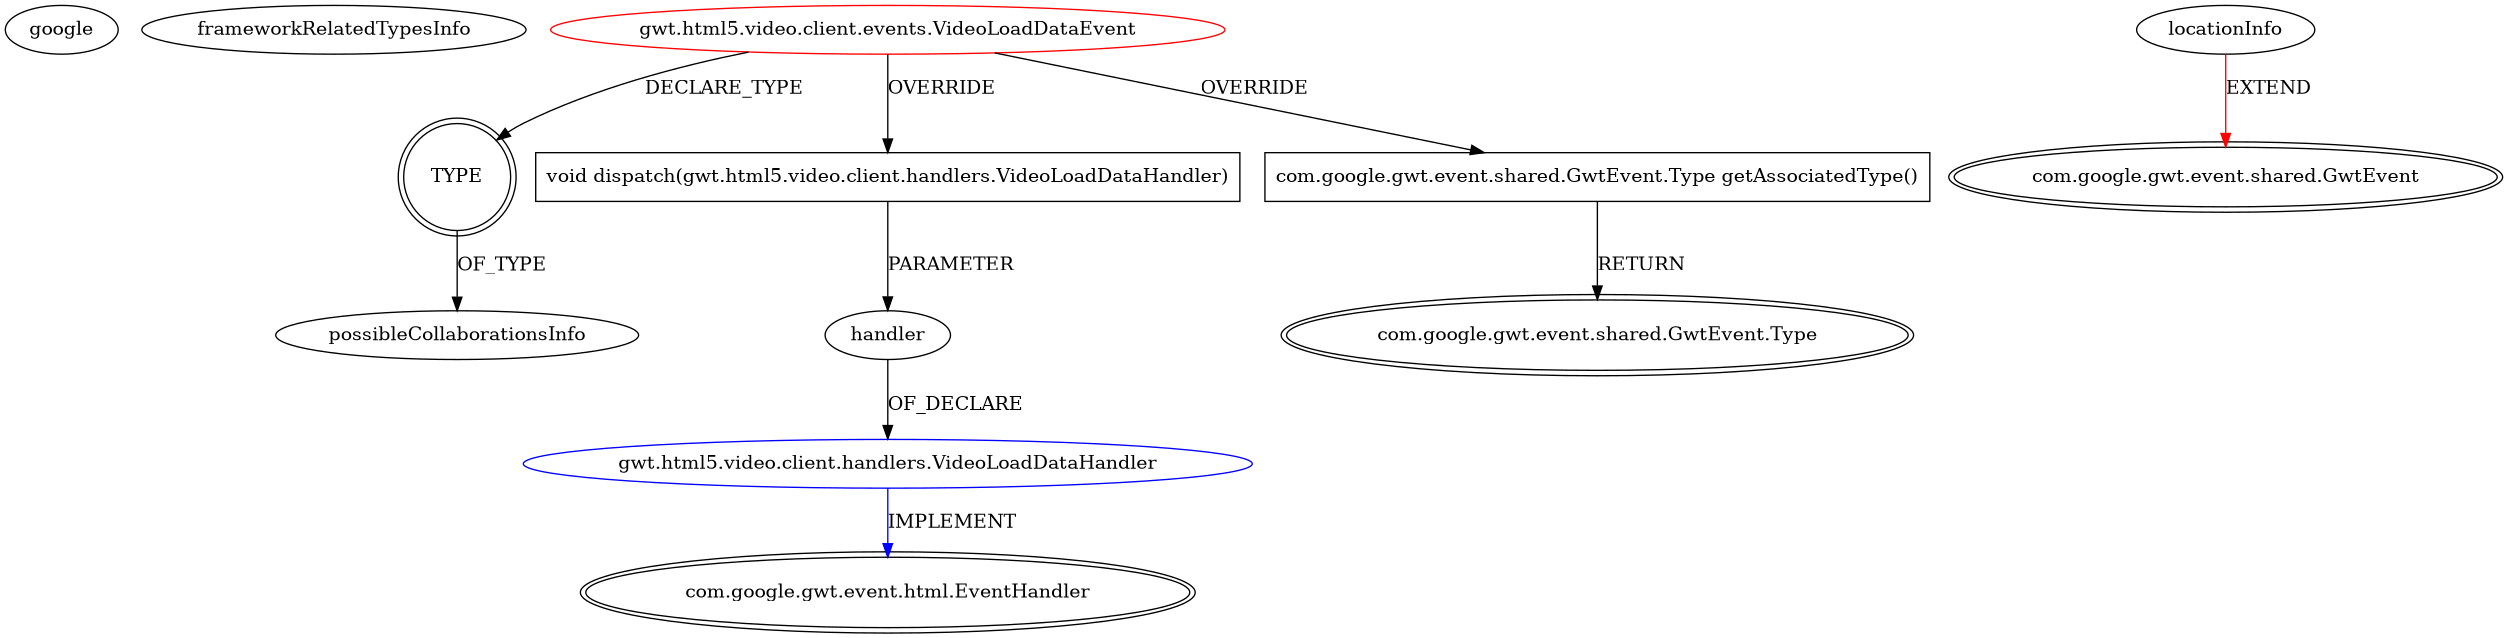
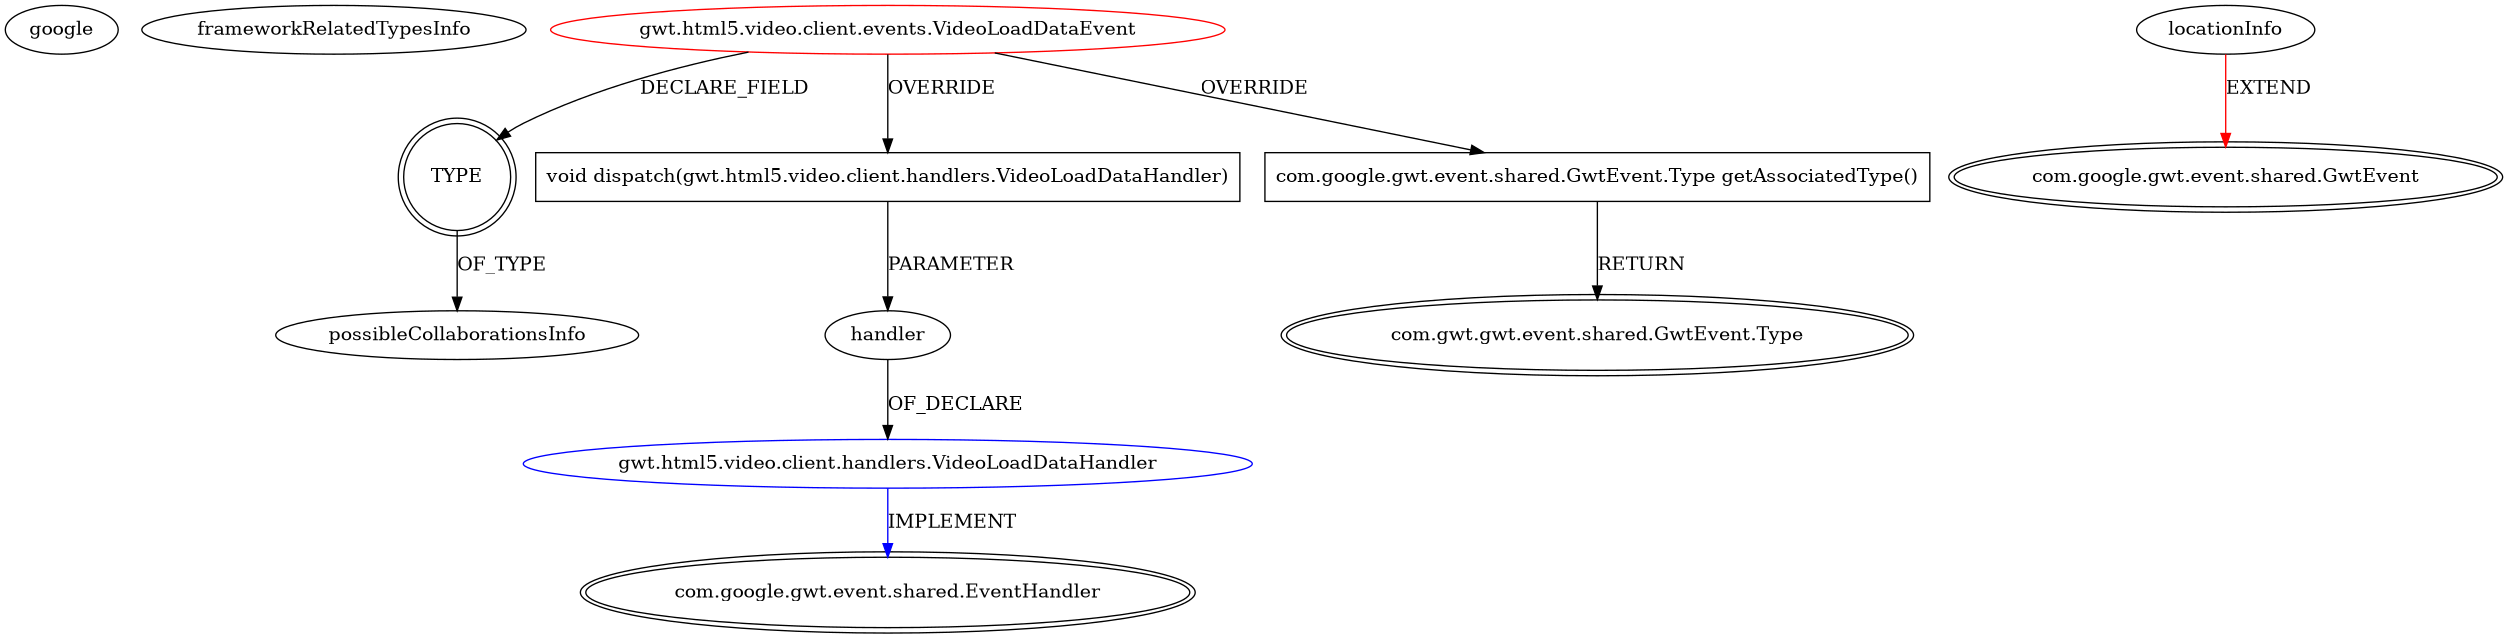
(725, 89) -> (725, 89)
(1597, 335) -> (1597, 335)
(888, 592) -> (888, 592)
